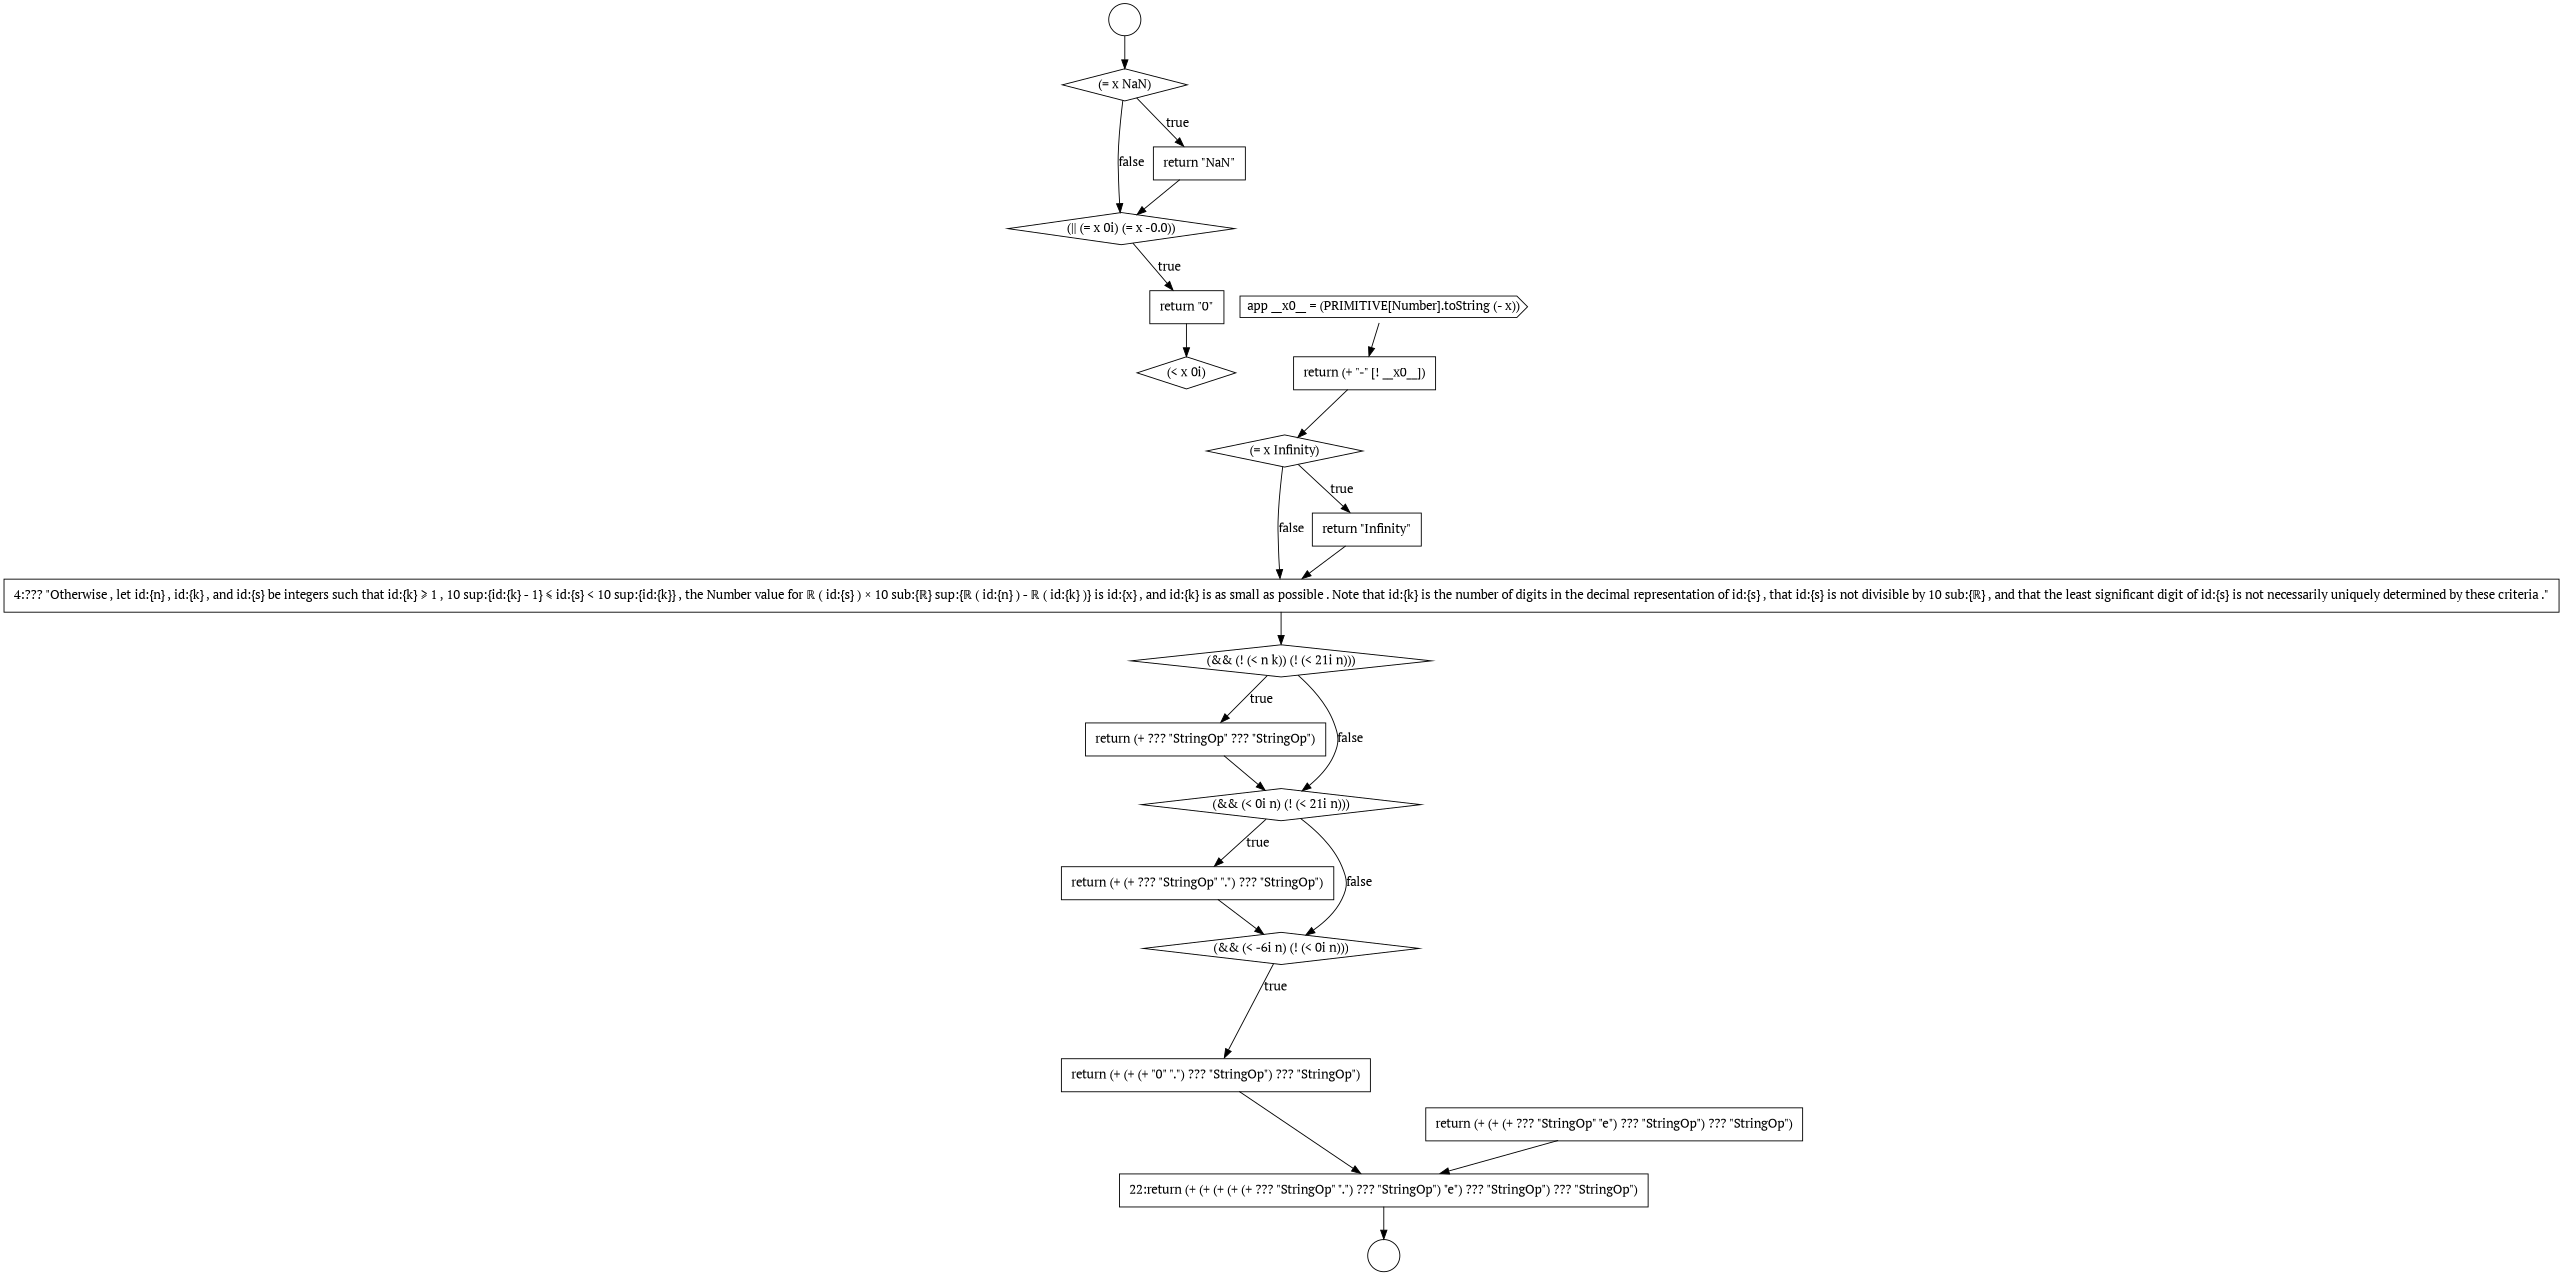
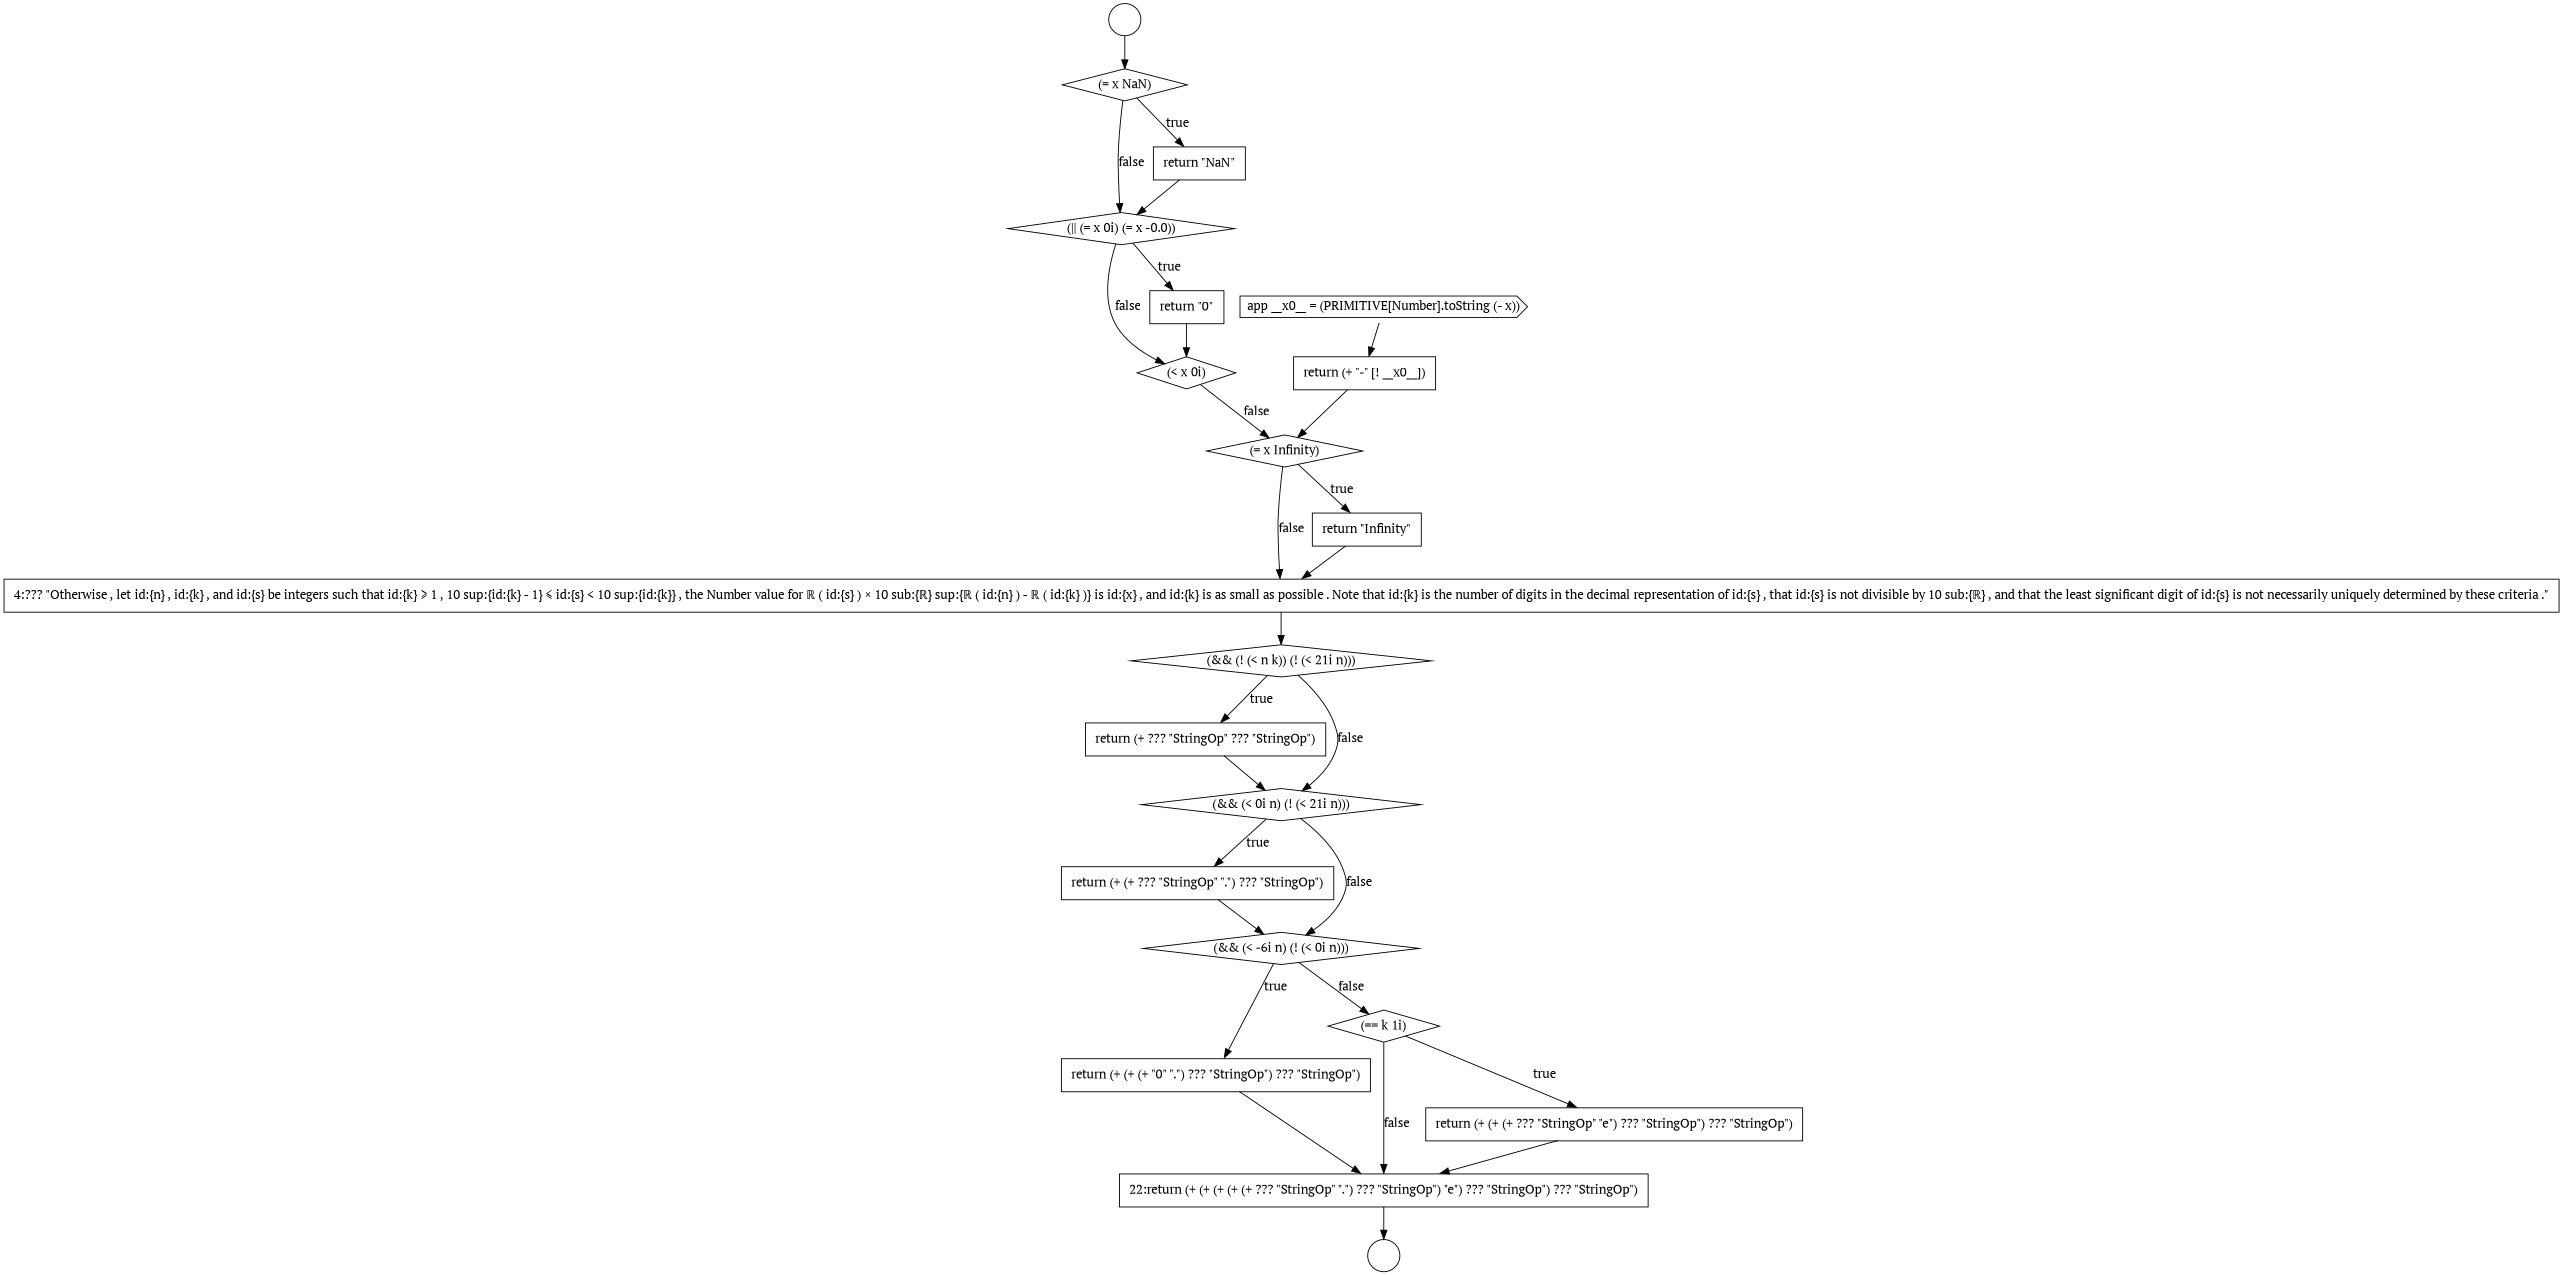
none -> (1111, 312)
none -> (1231, 409)
none -> (1384, 1026)
